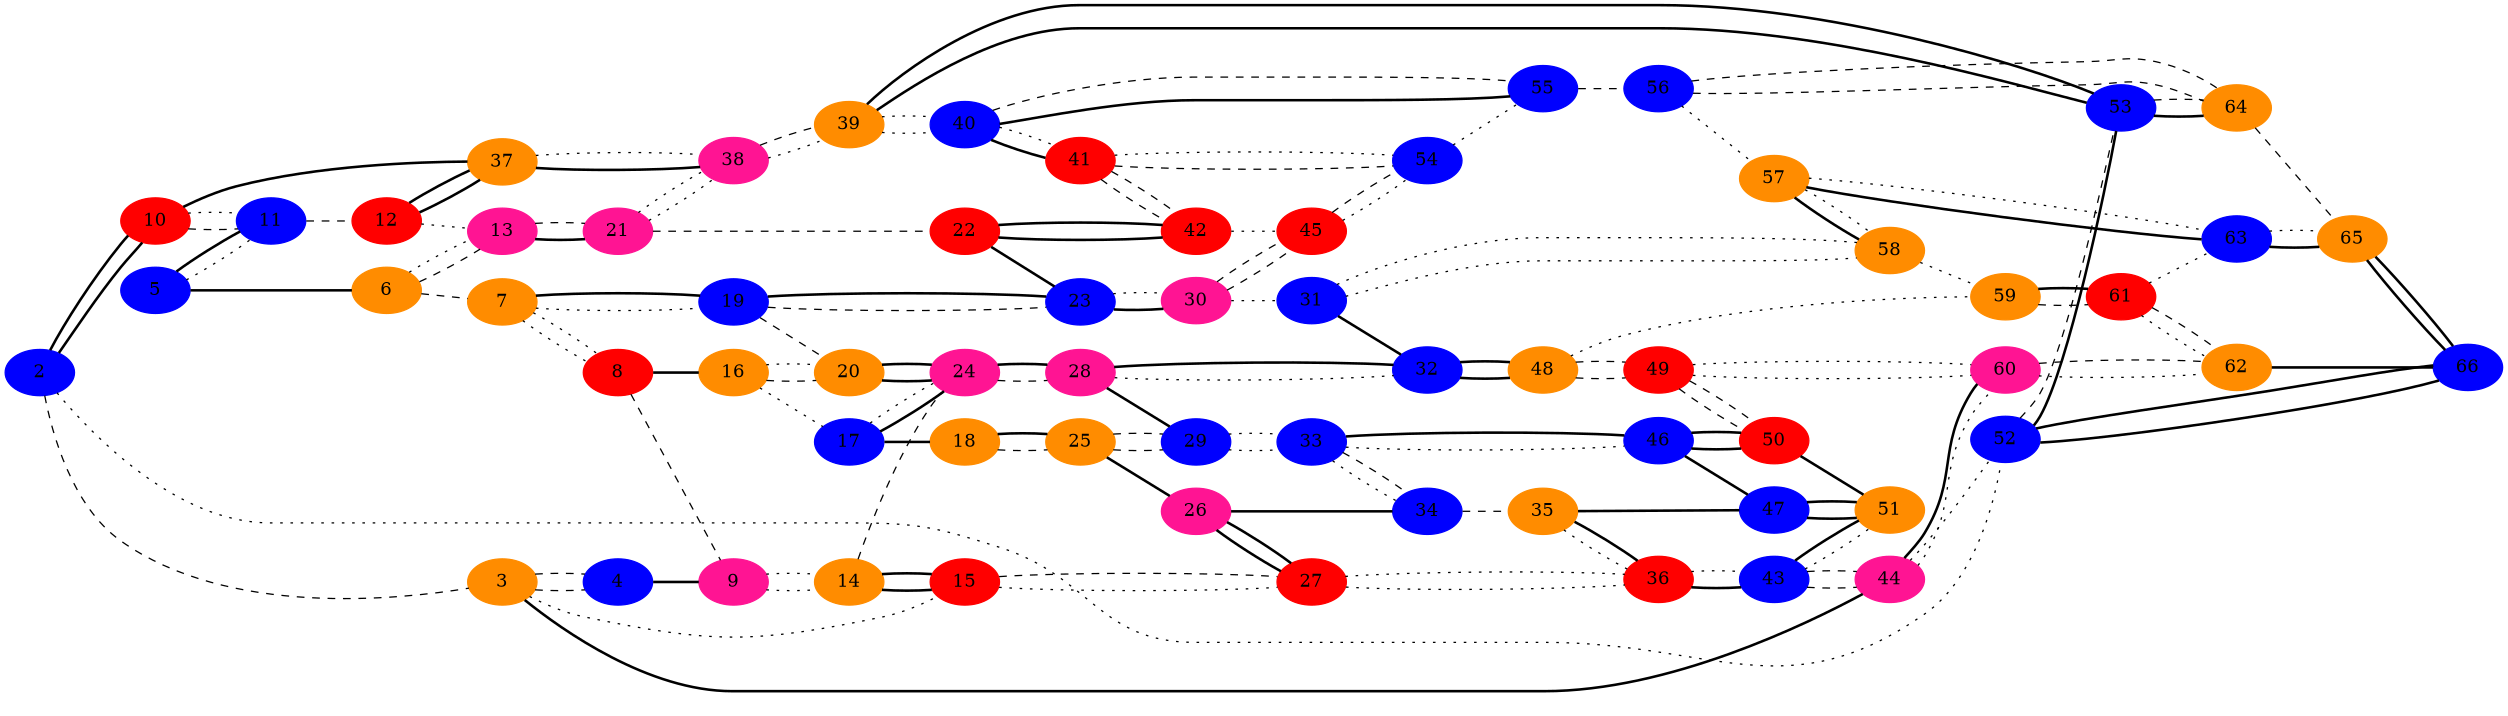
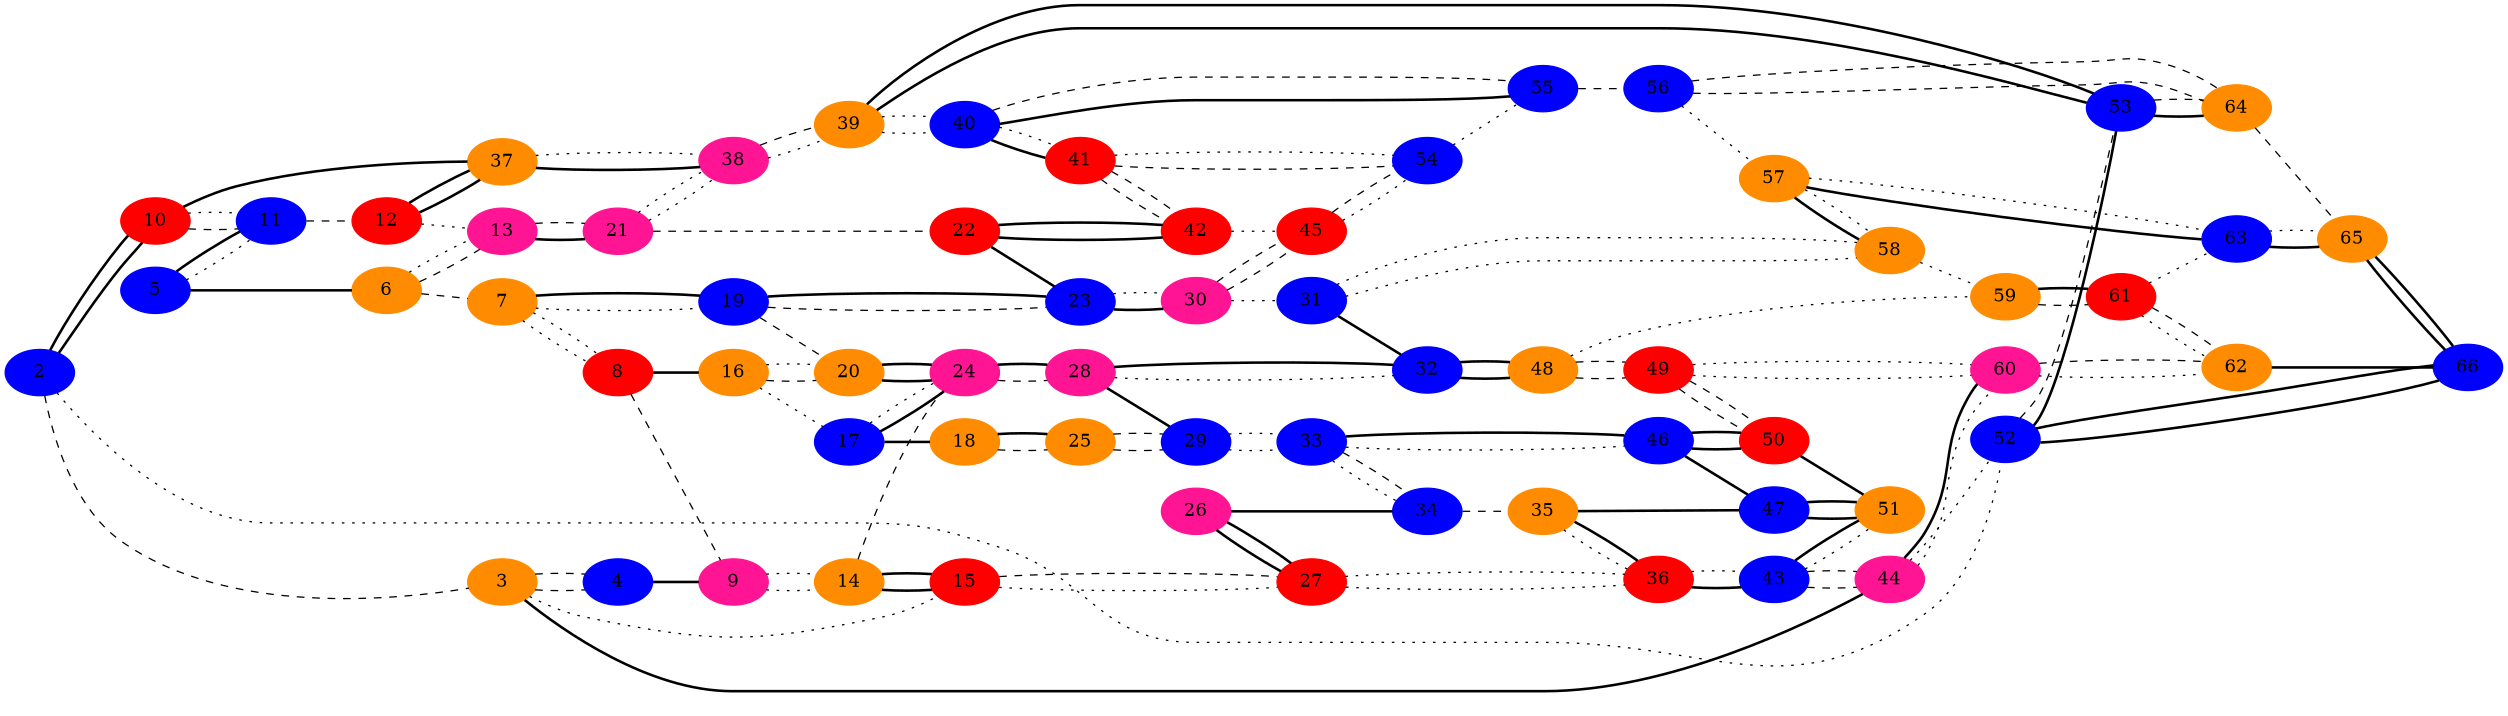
(1138, 477) -> none
